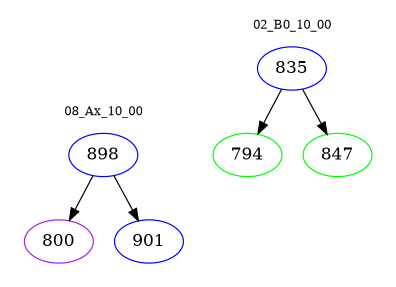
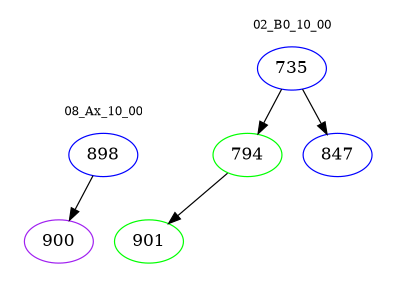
(292, 68) -> (292, 68)
(338, 155) -> (338, 155)
(123, 193) -> (203, 194)
(59, 241) -> (59, 241)
(149, 241) -> (149, 241)
